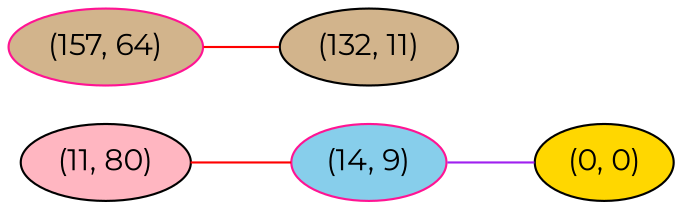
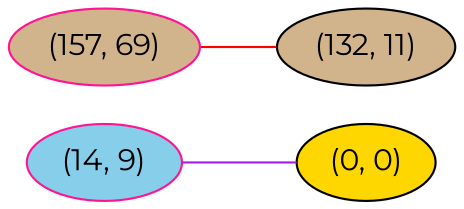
(106, 47) -> (104, 47)
(106, 162) -> none
